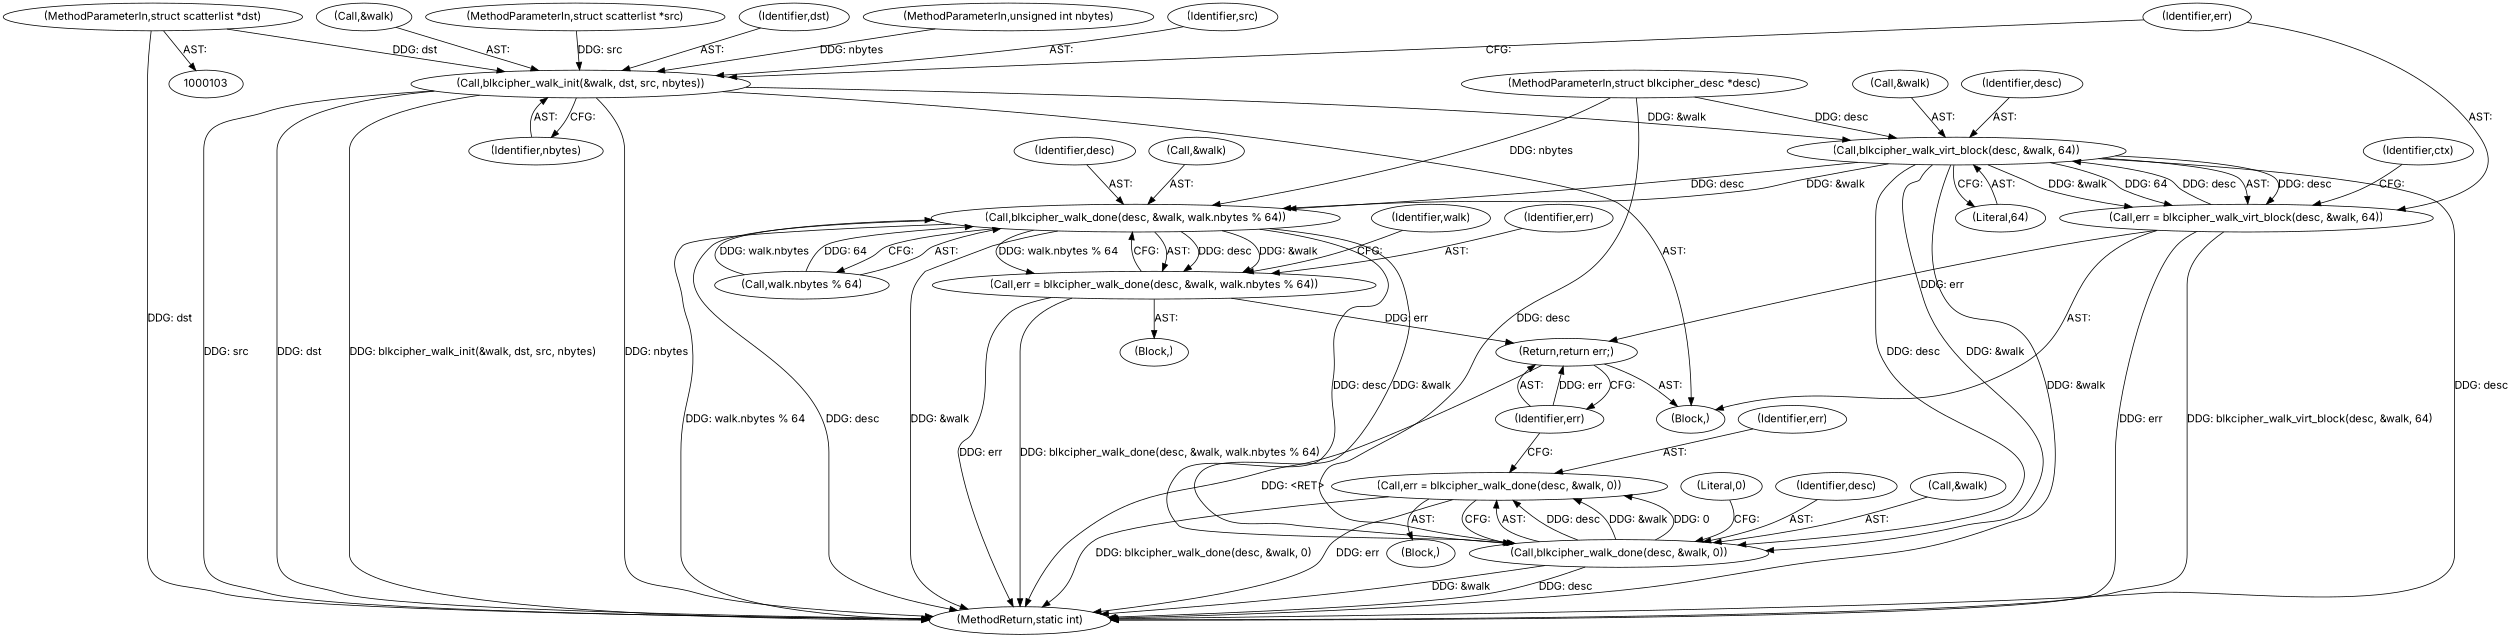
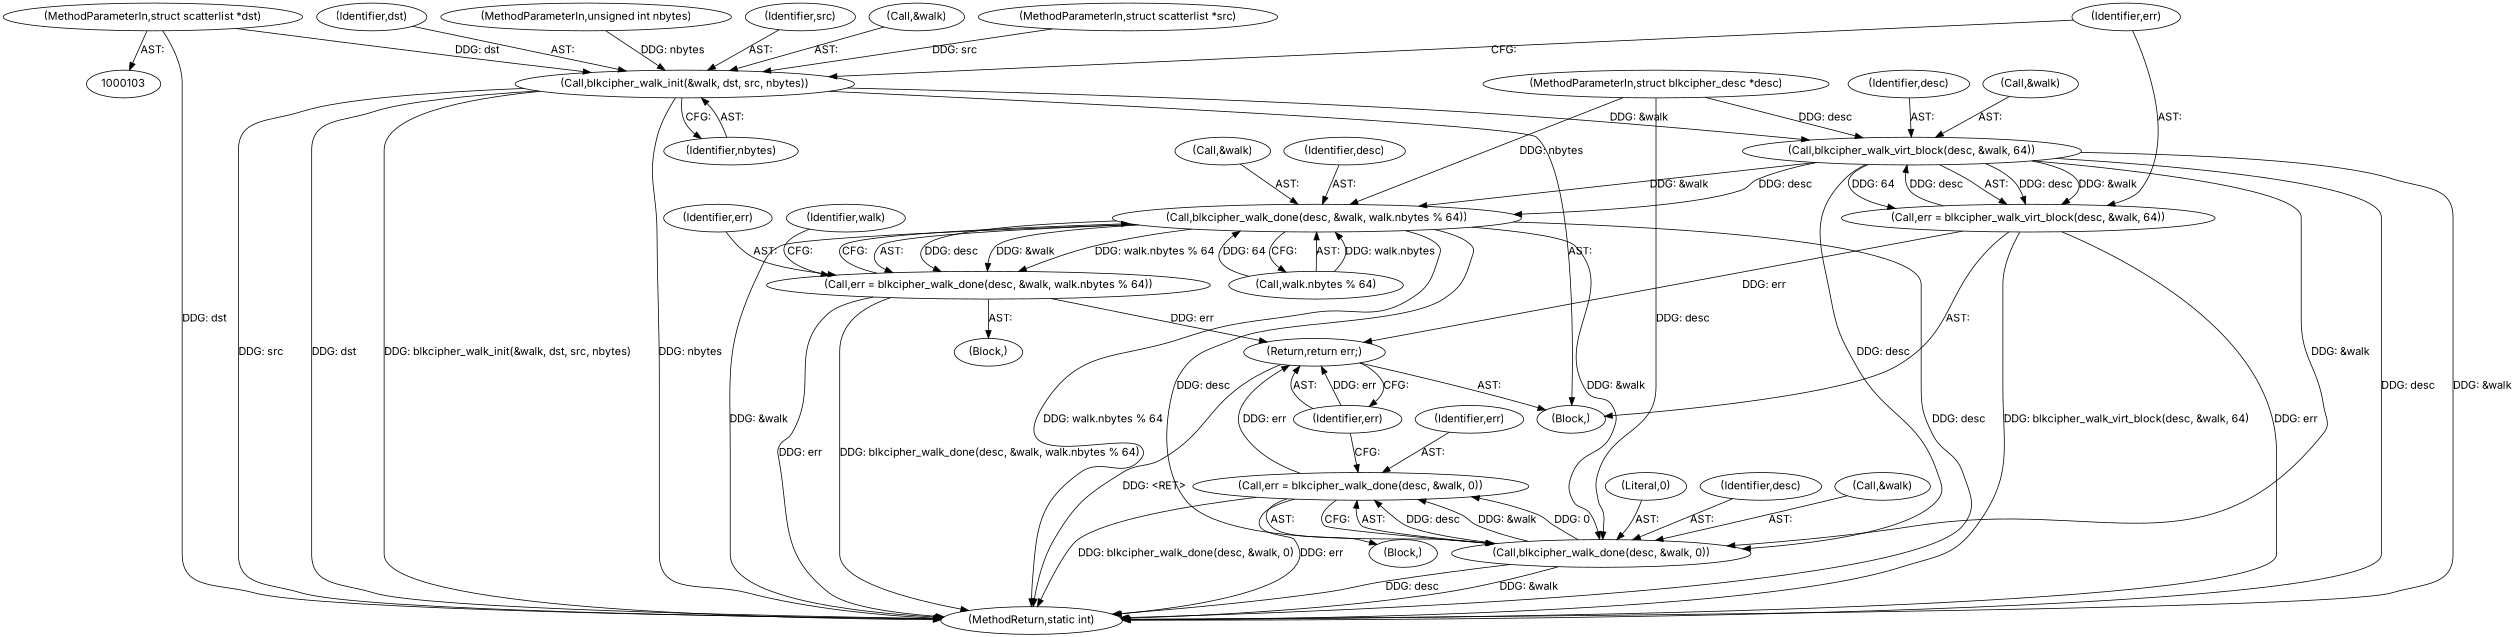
(2418, 151) -> none
(2001, 218) -> none
none -> (1240, 427)
(1748, 520) -> (1649, 520)
